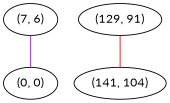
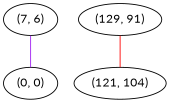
(120, 83) -> (120, 83)
